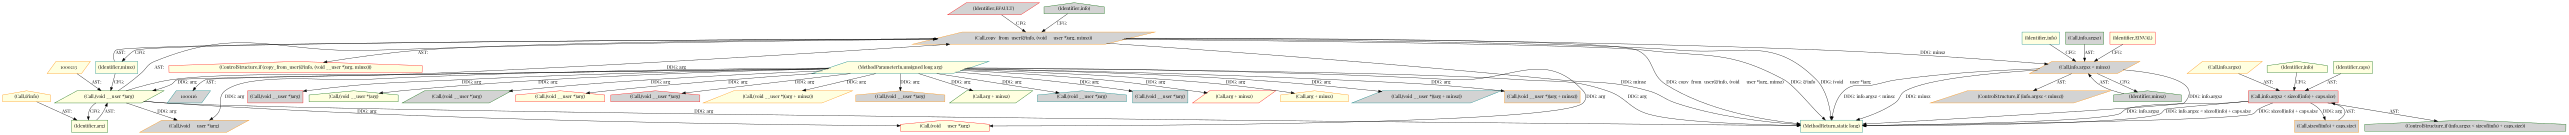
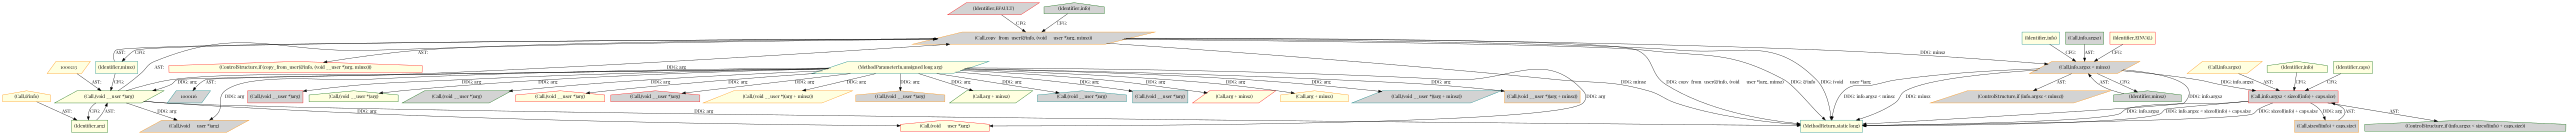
(1386, 74) -> none
none -> (2187, 78)
(2333, 82) -> (2333, 82)
